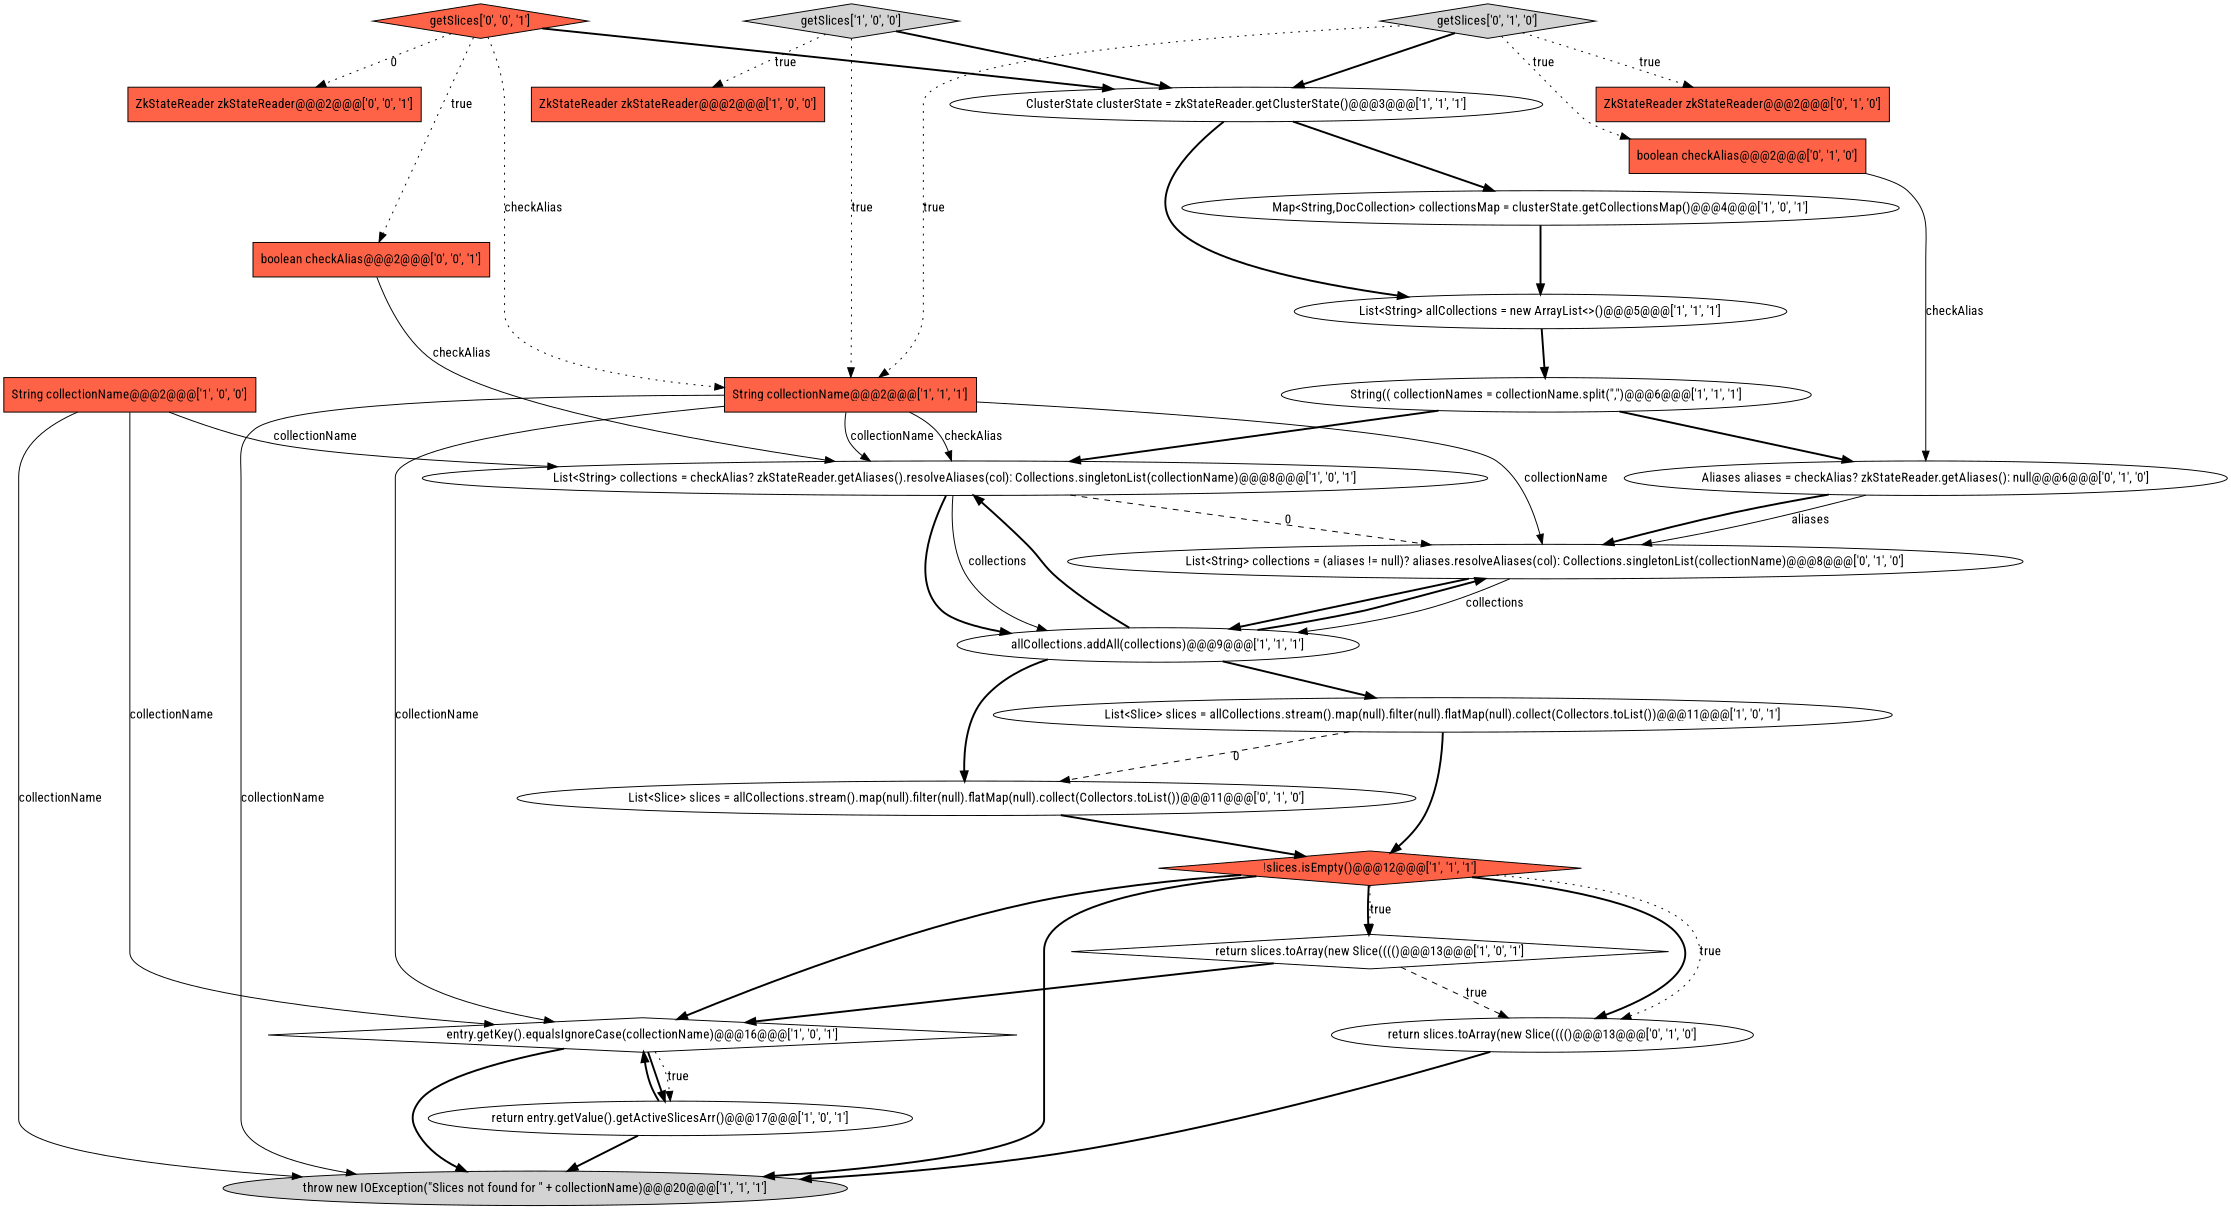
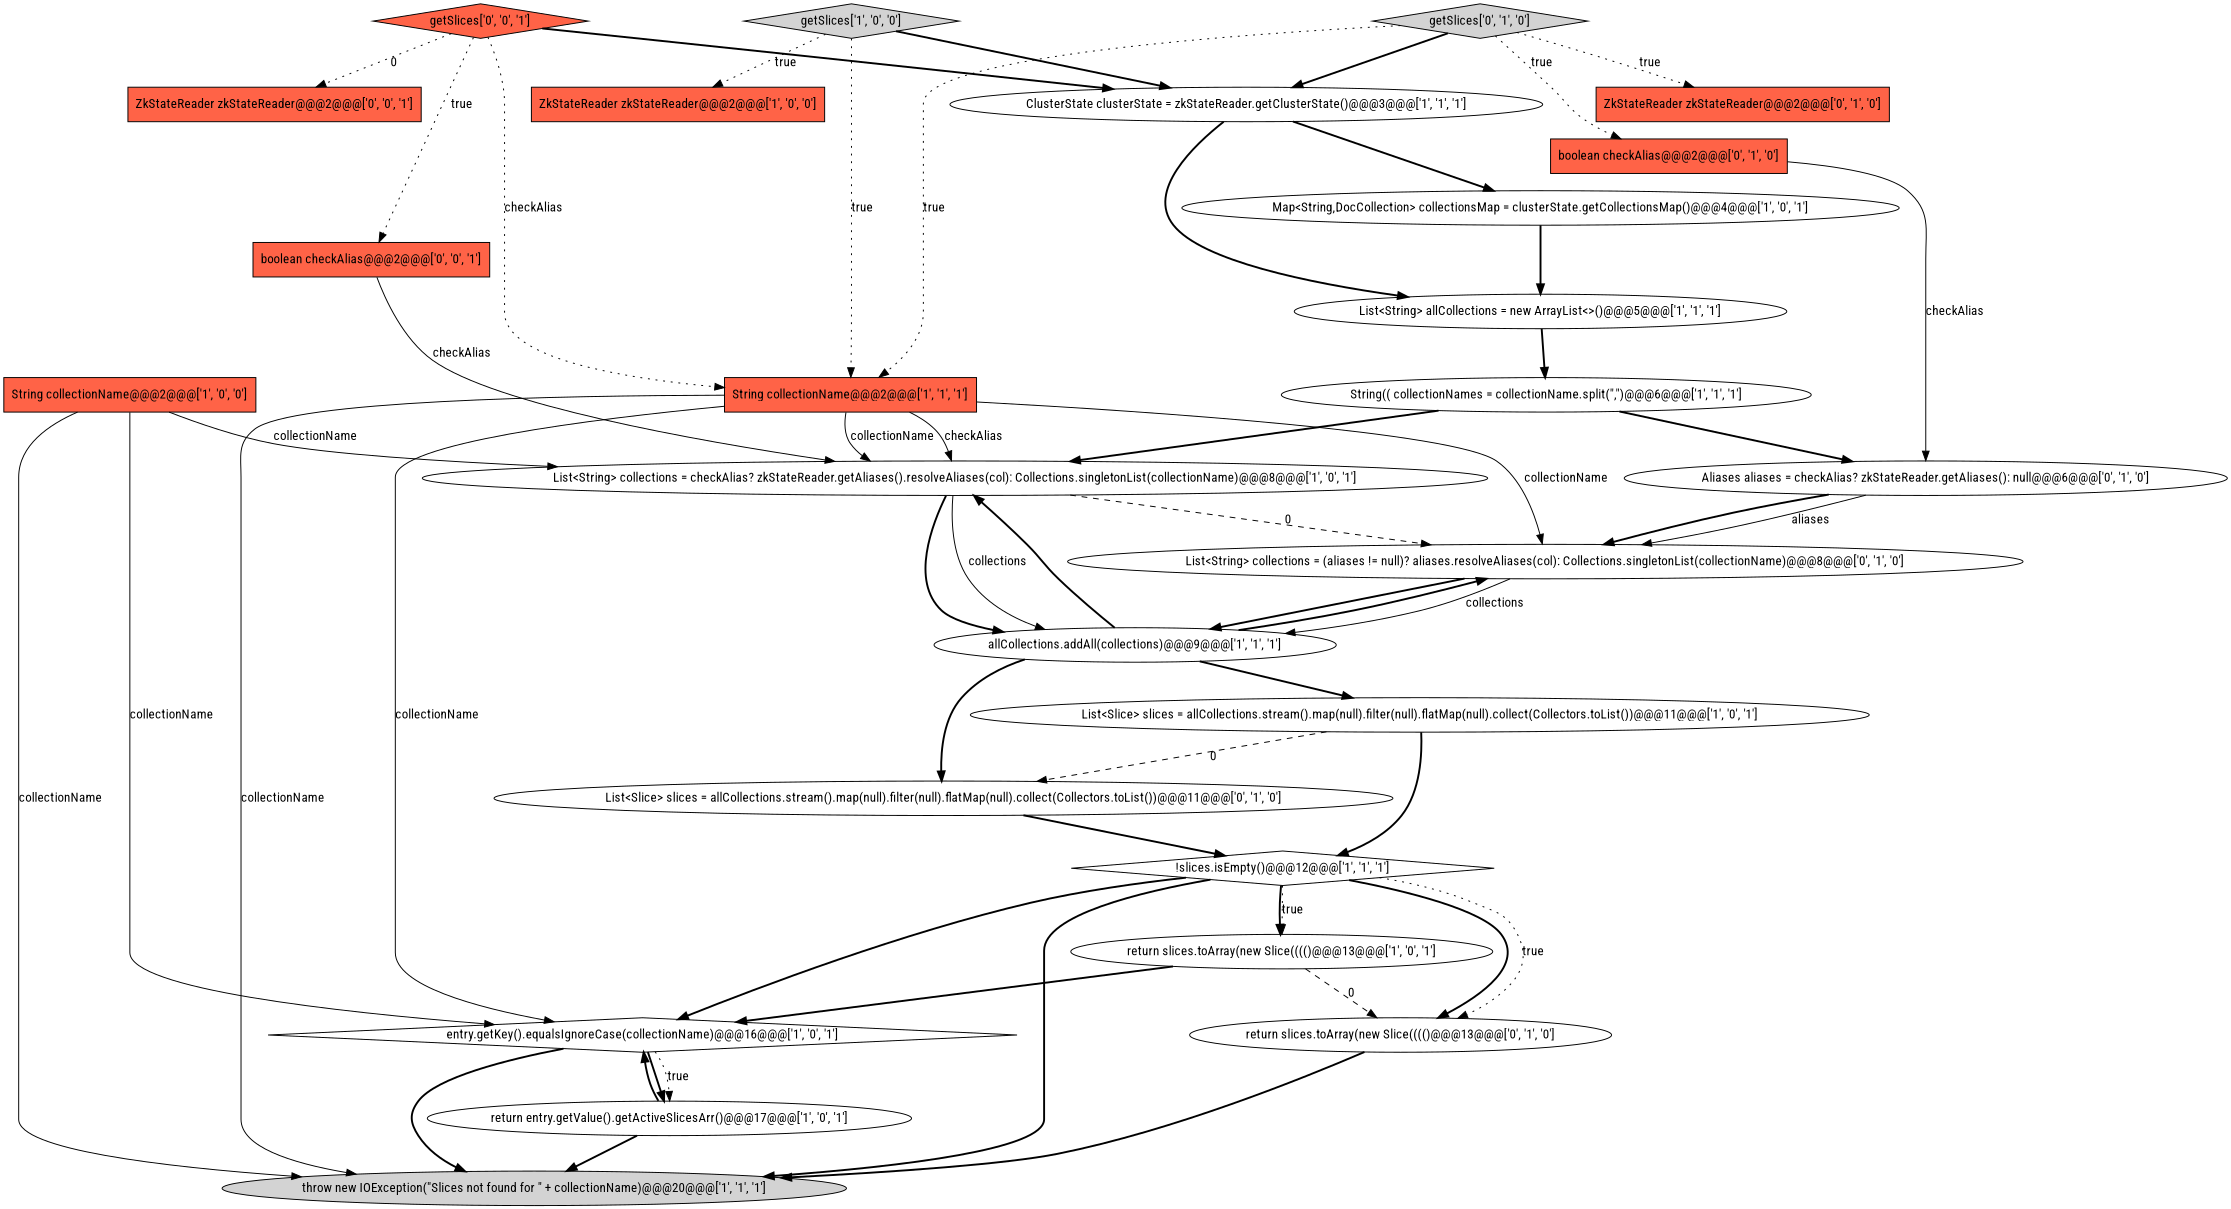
(1370, 868) -> (1283, 868)
(1370, 952) -> (1282, 952)
(1477, 993) -> (1351, 993)
